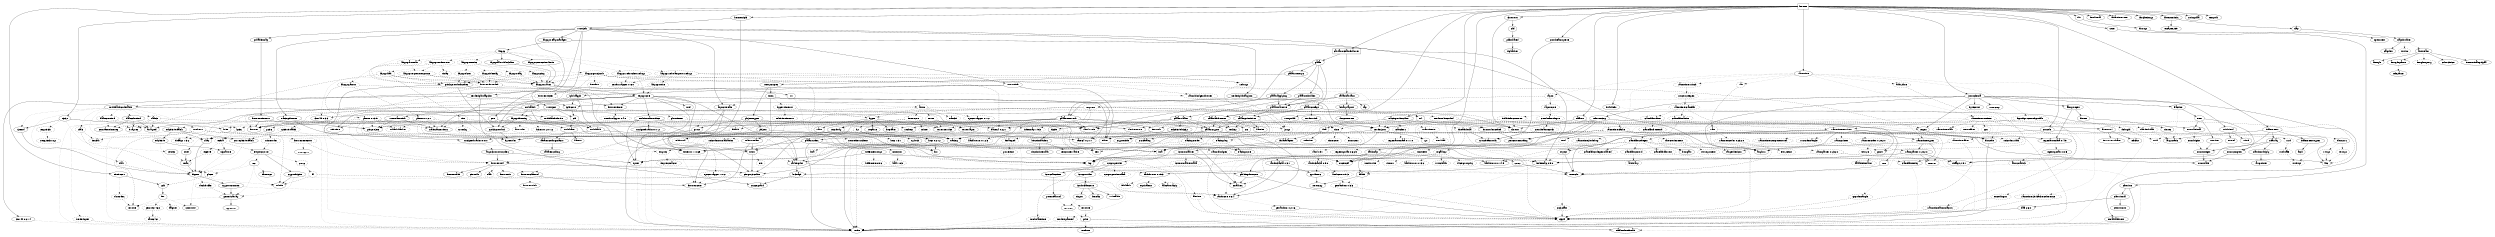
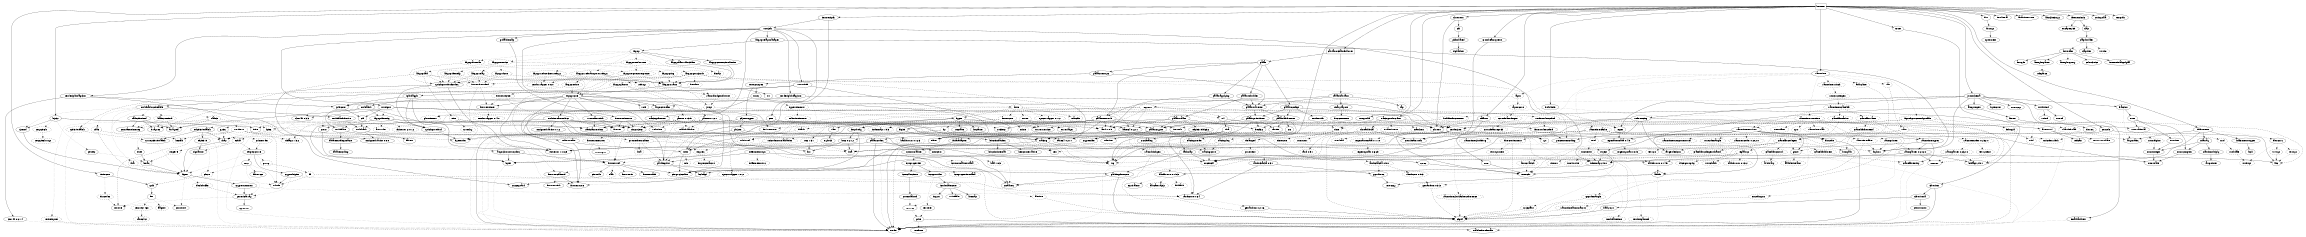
(984, 122) -> (525, 112)
(1296, 161) -> (1169, 140)
